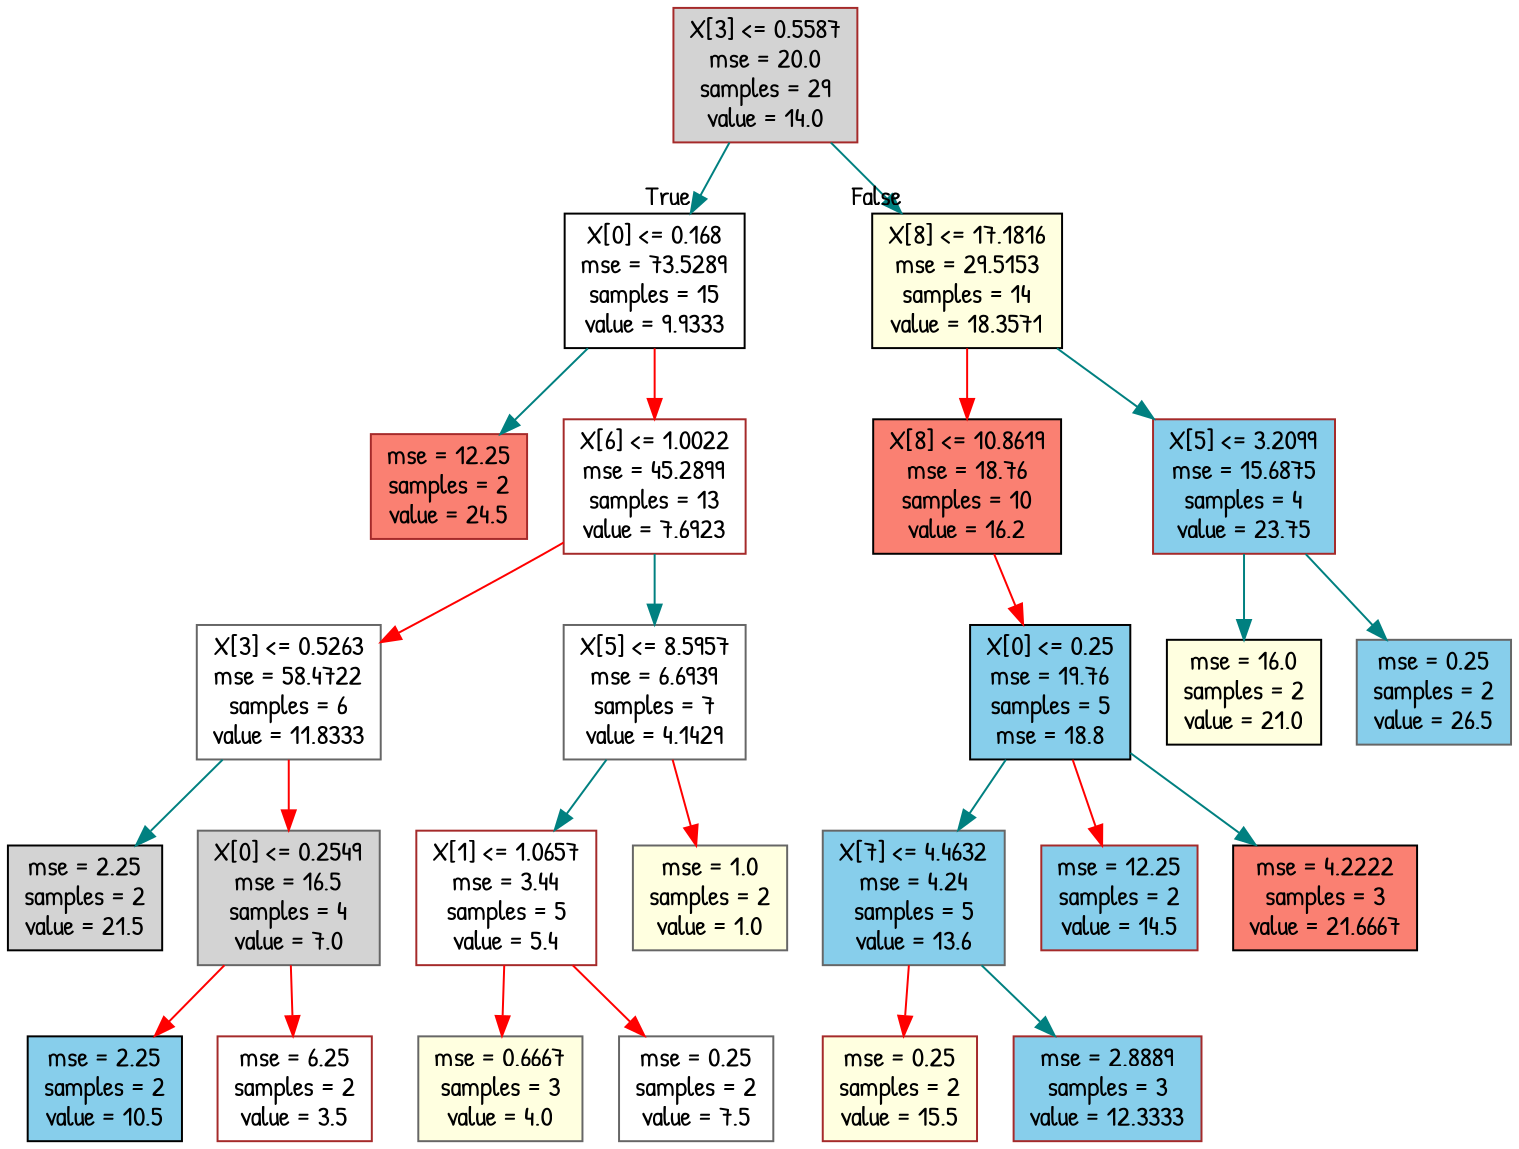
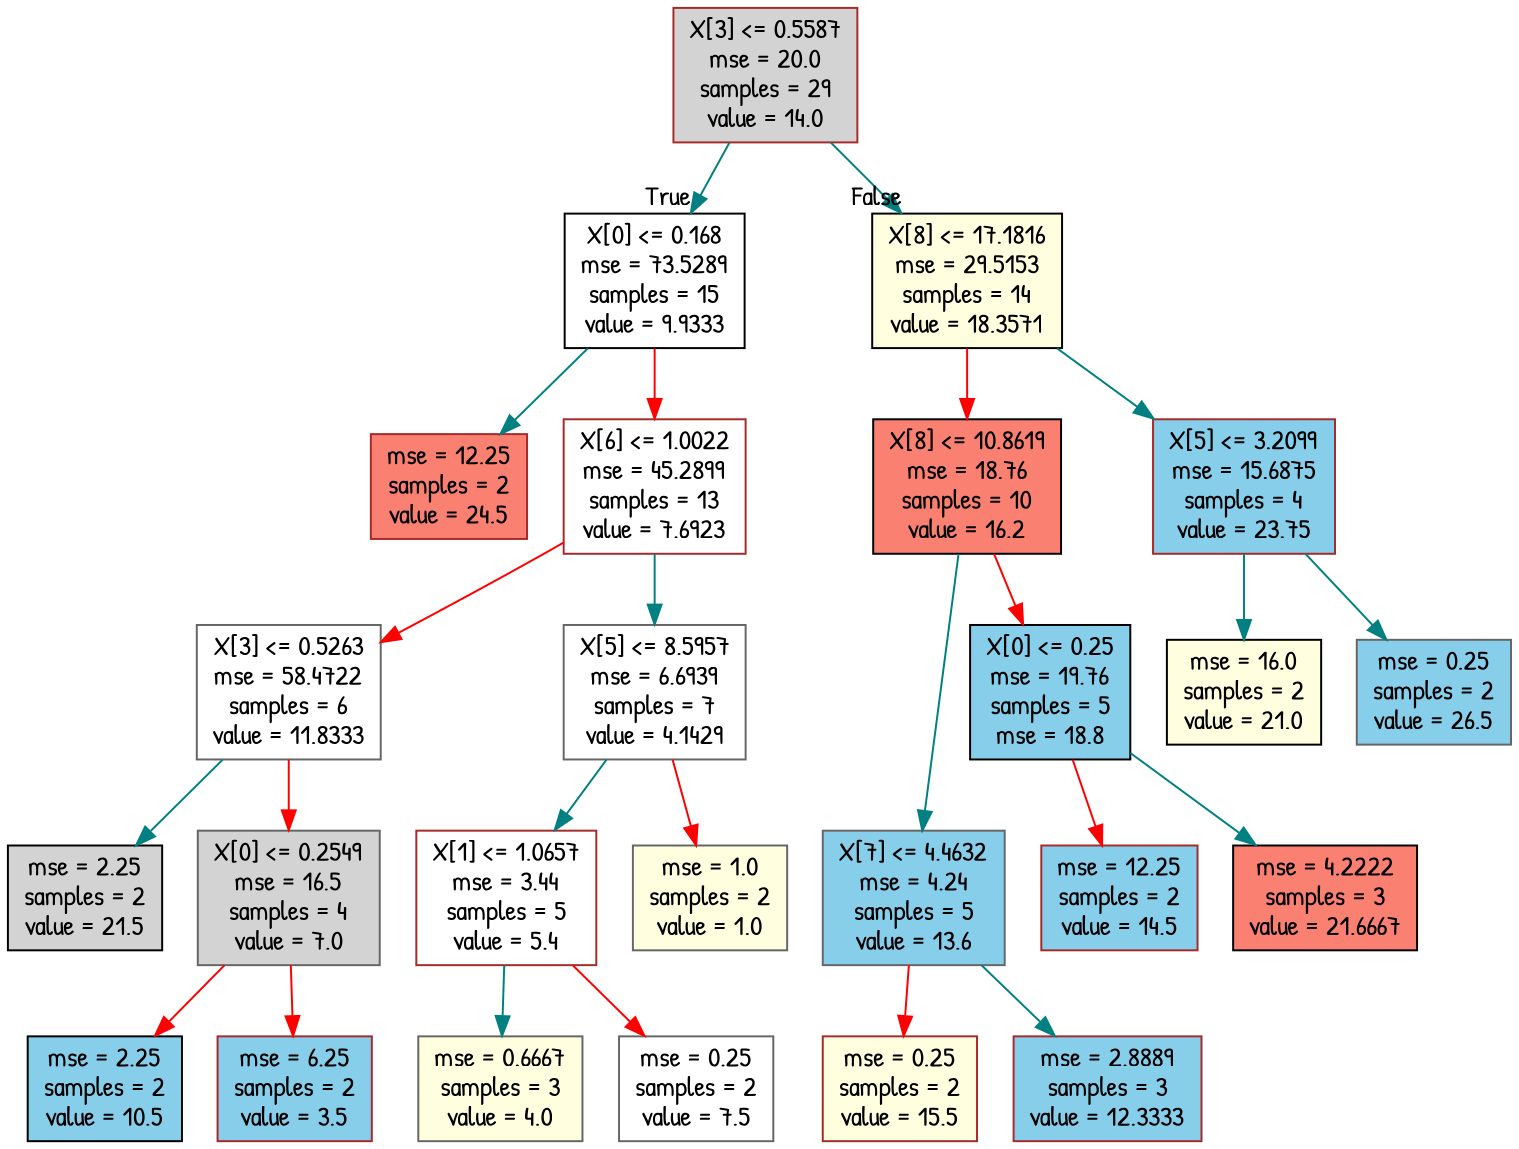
(988, 786) -> (942, 682)
(503, 990) -> (503, 990)
(295, 1089) -> (295, 1089)
